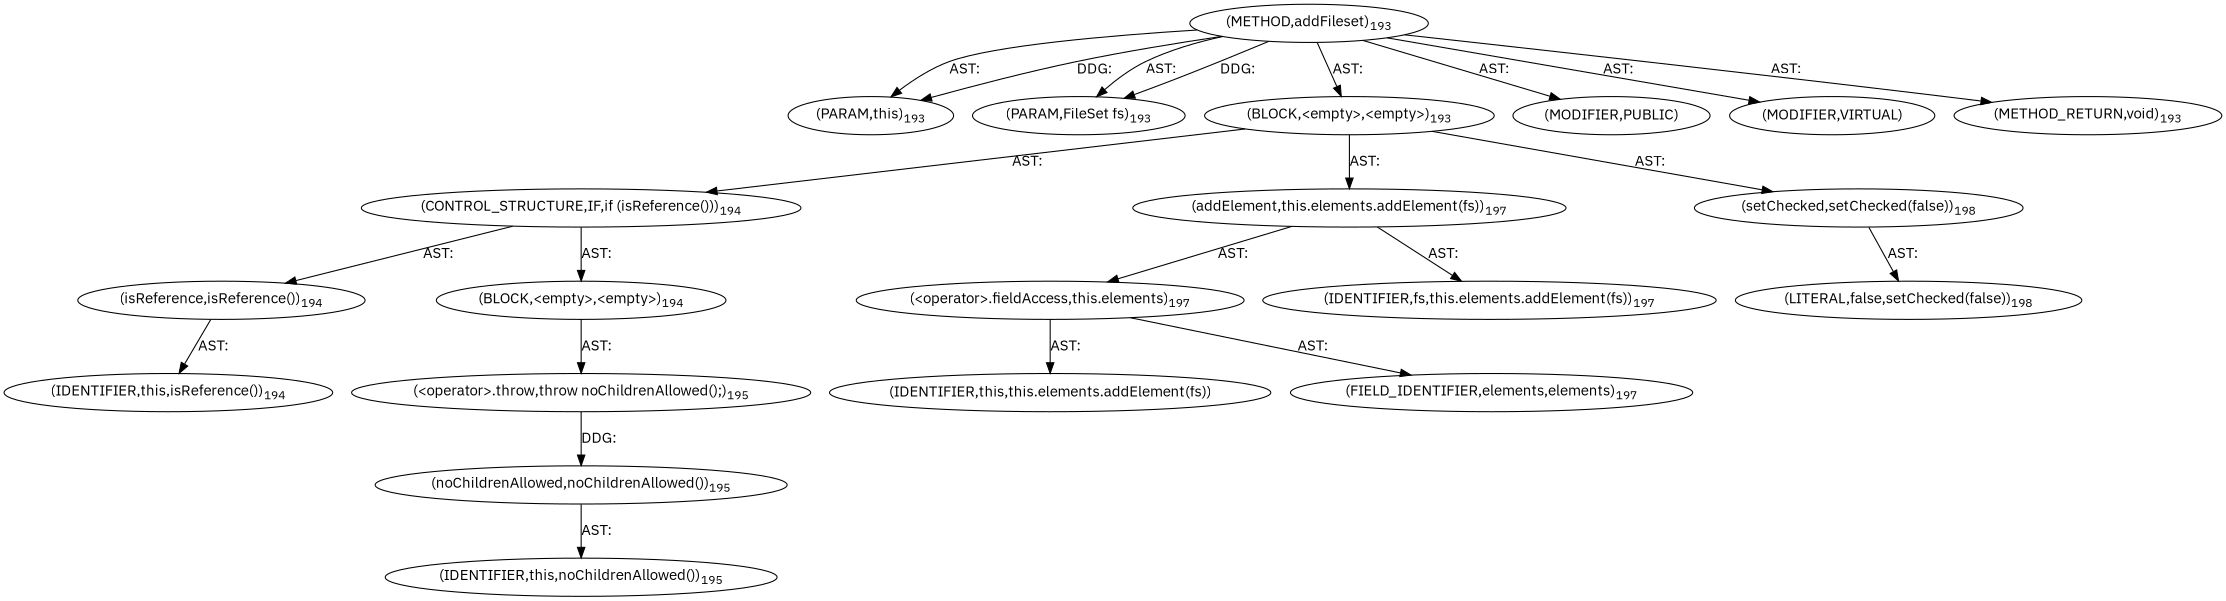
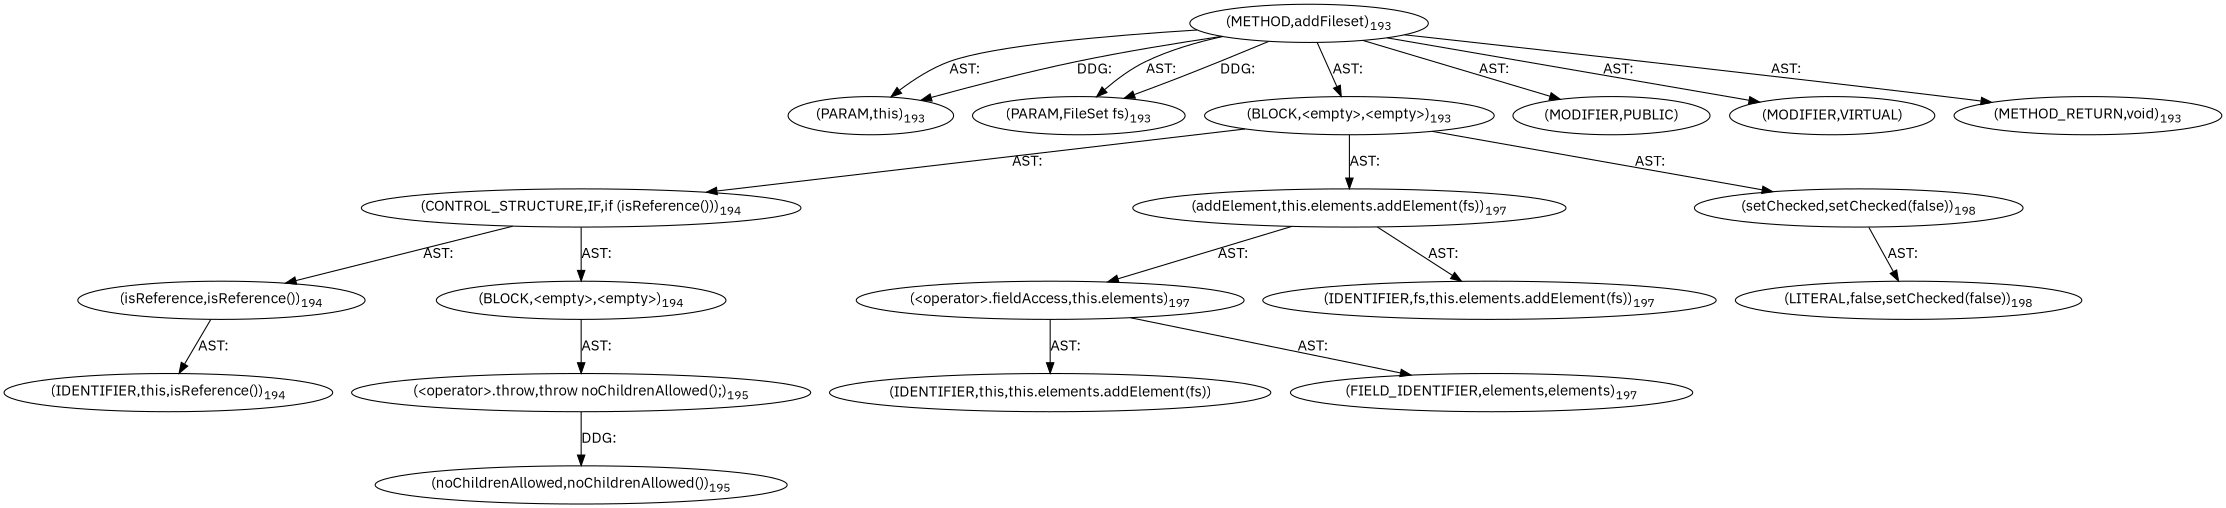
(581, 577) -> none
